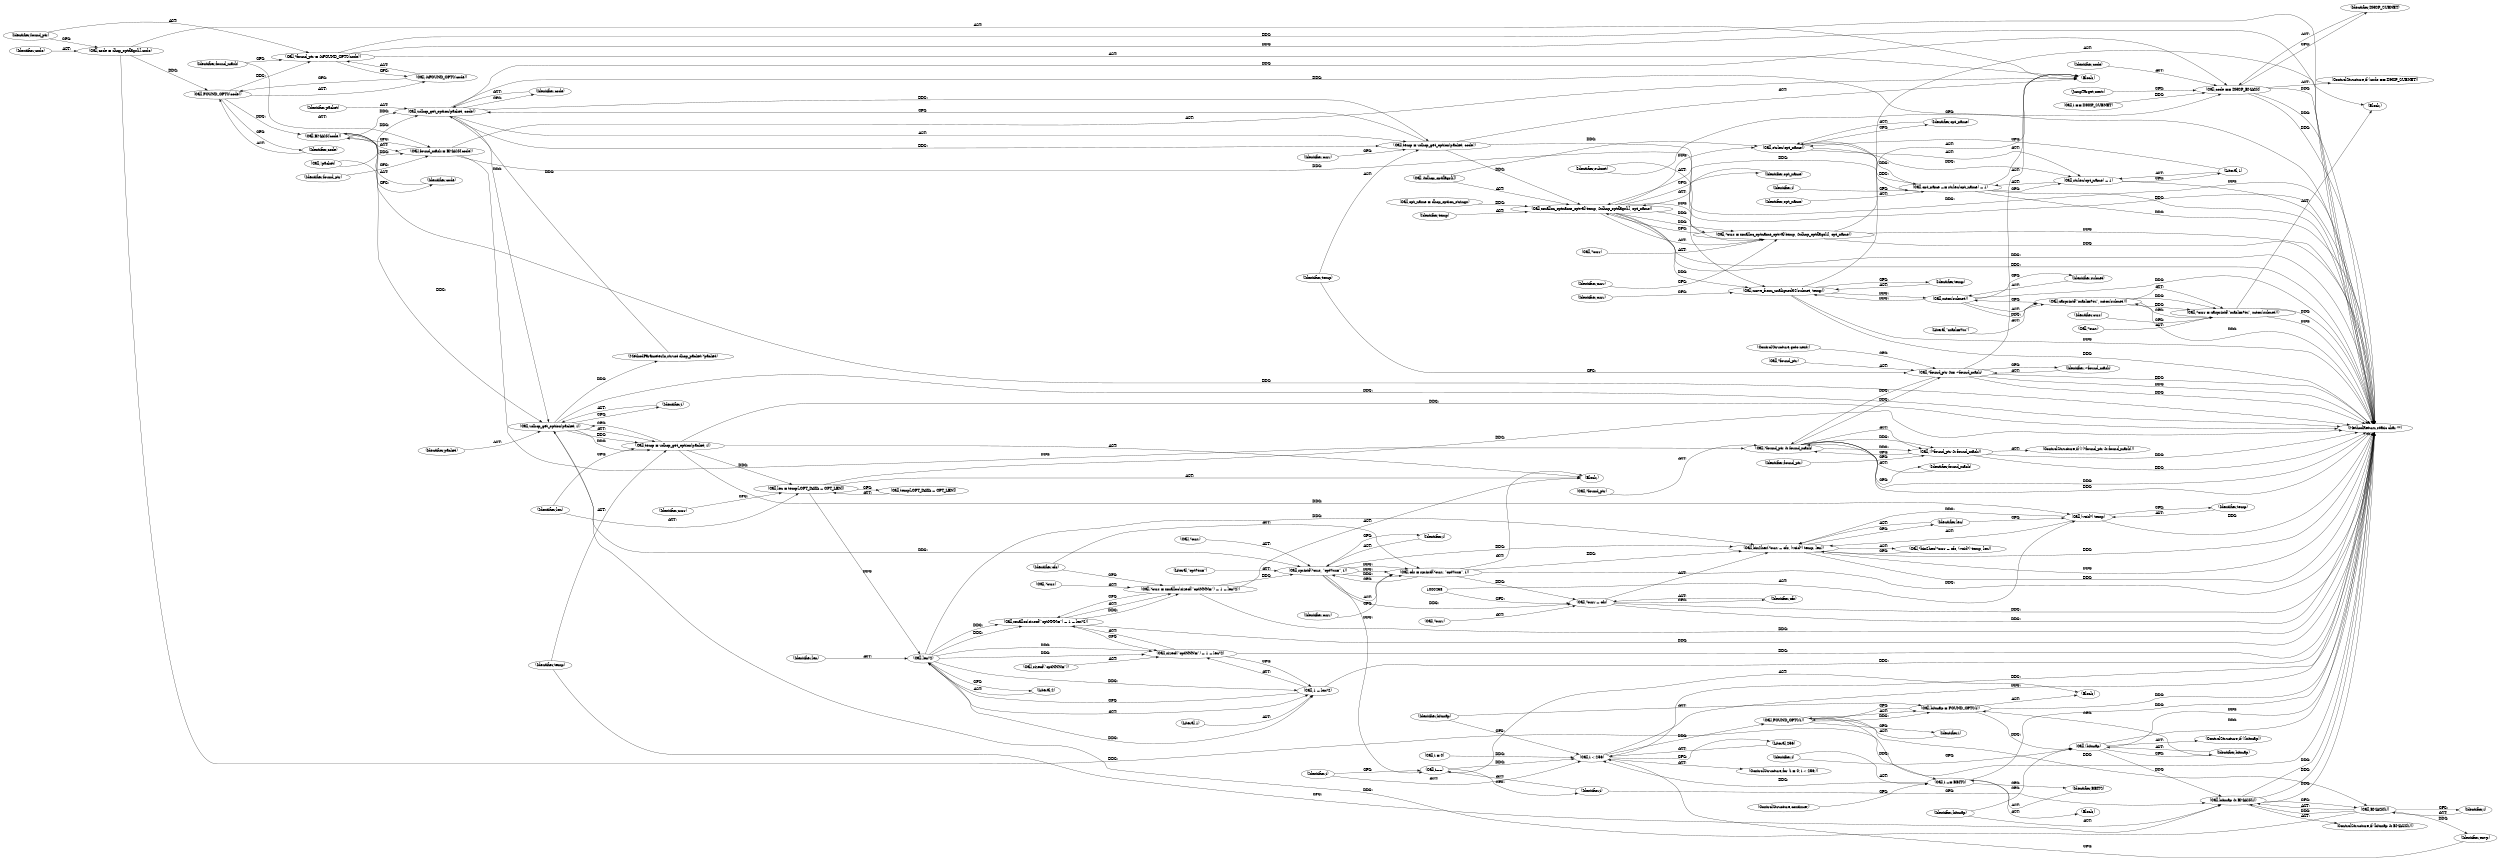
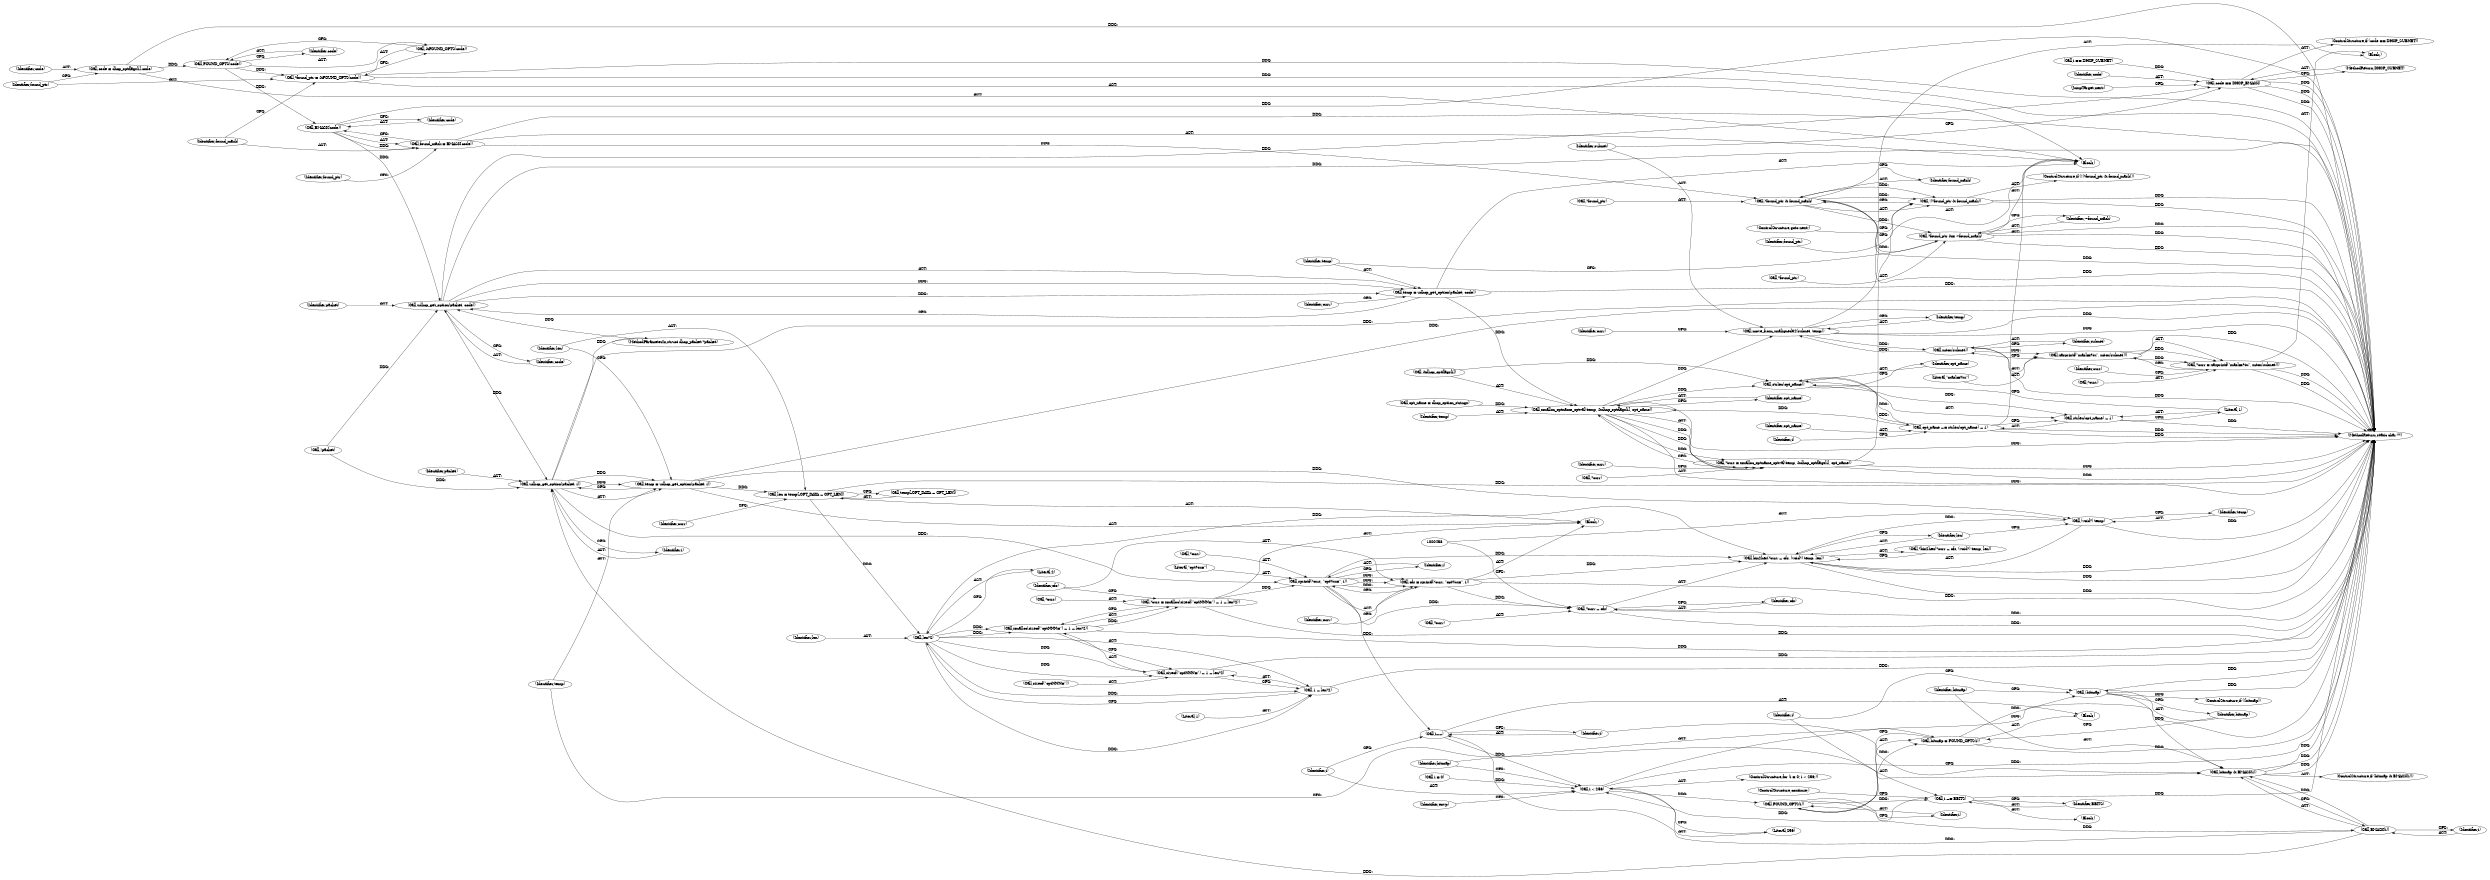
(2375, 8) -> (2375, 69)
(1877, 355) -> (1871, 233)
(2160, 741) -> (2160, 695)
(2431, 819) -> (1880, 844)
